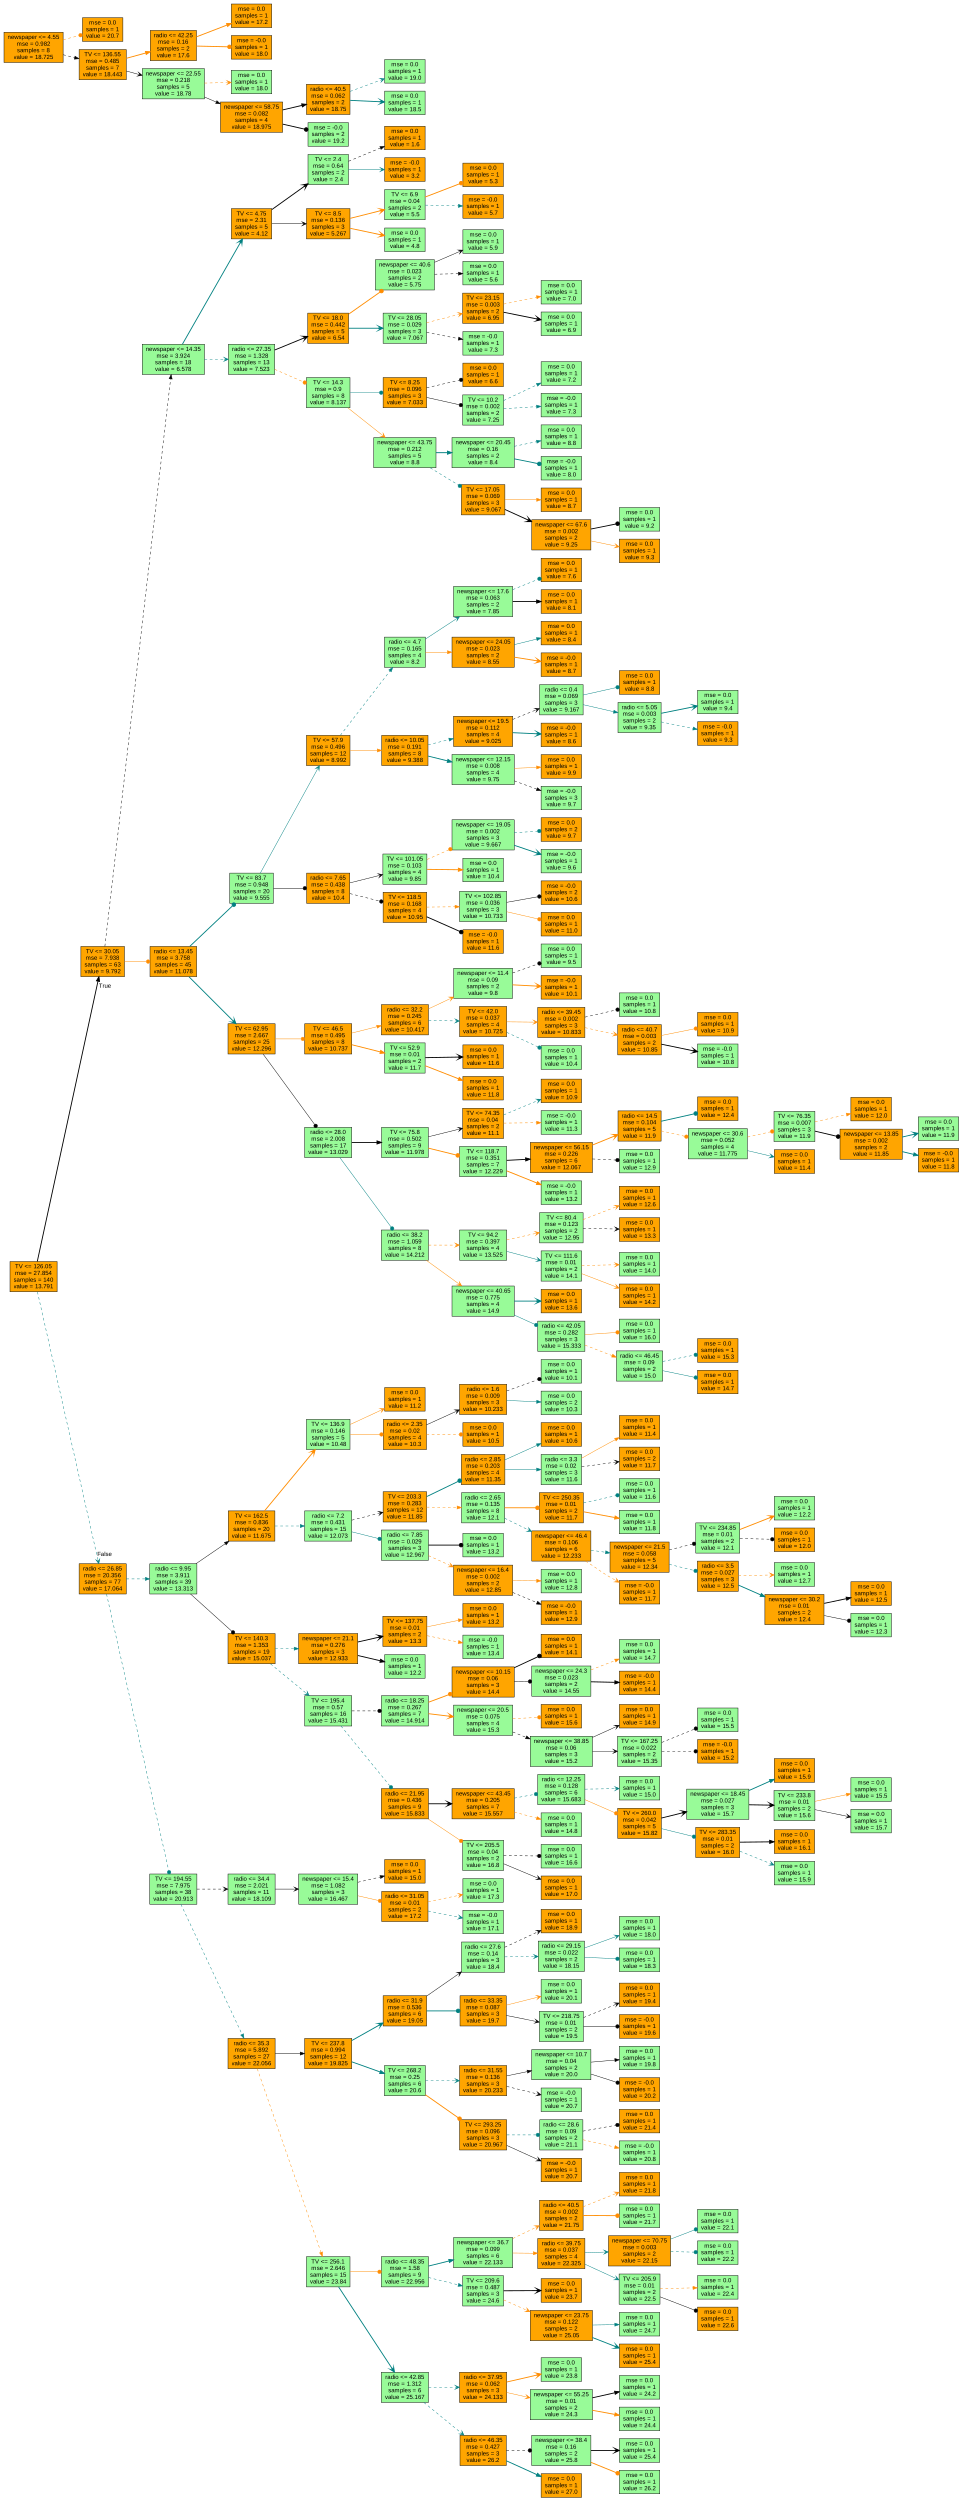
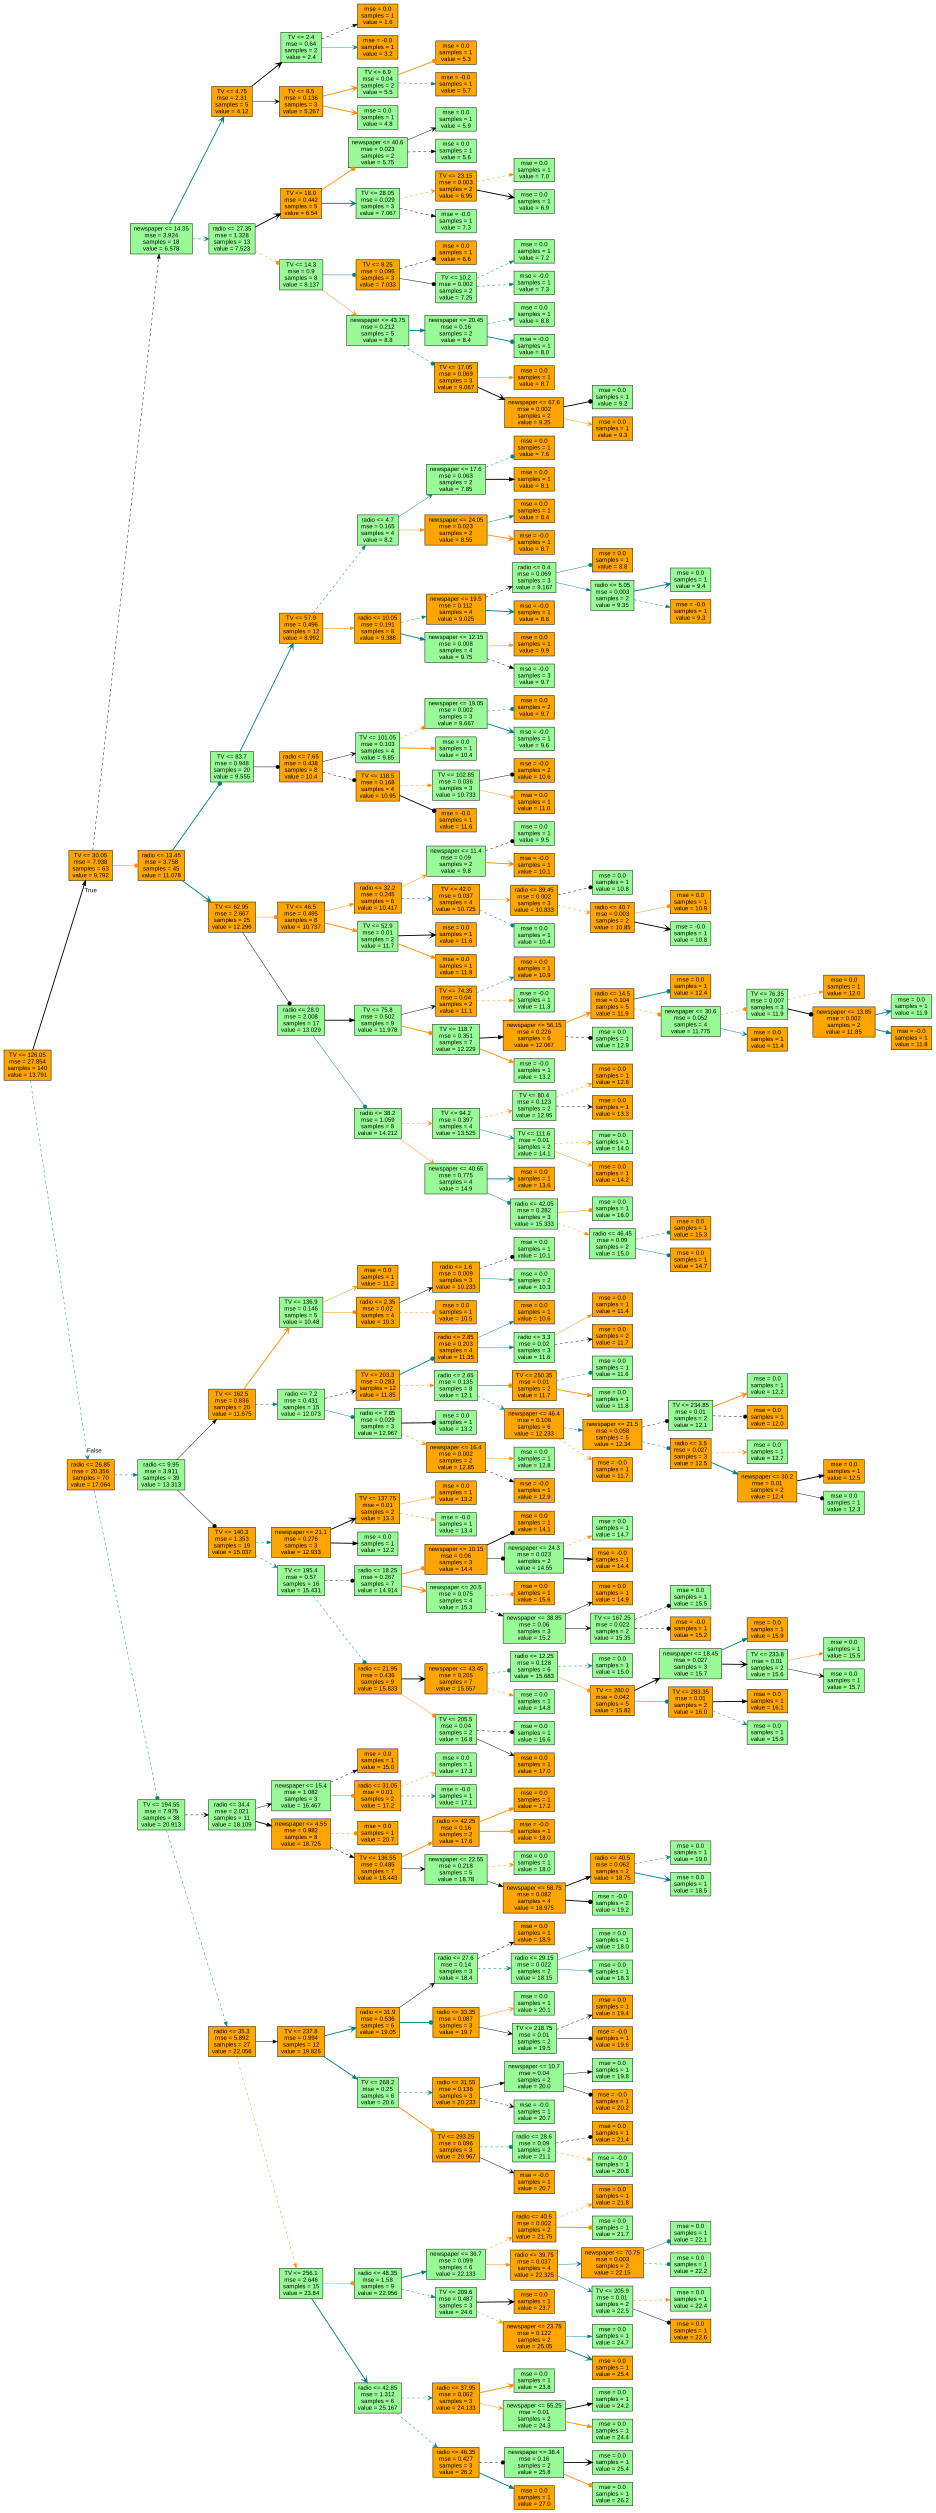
(289, 821) -> (266, 700)
(103, 1579) -> (91, 1475)
none -> (261, 1823)
